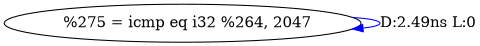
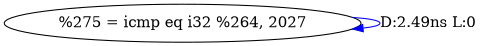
(183, 23) -> (183, 23)
